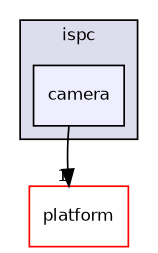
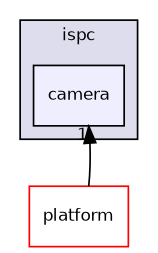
(68, 150) -> (90, 165)
